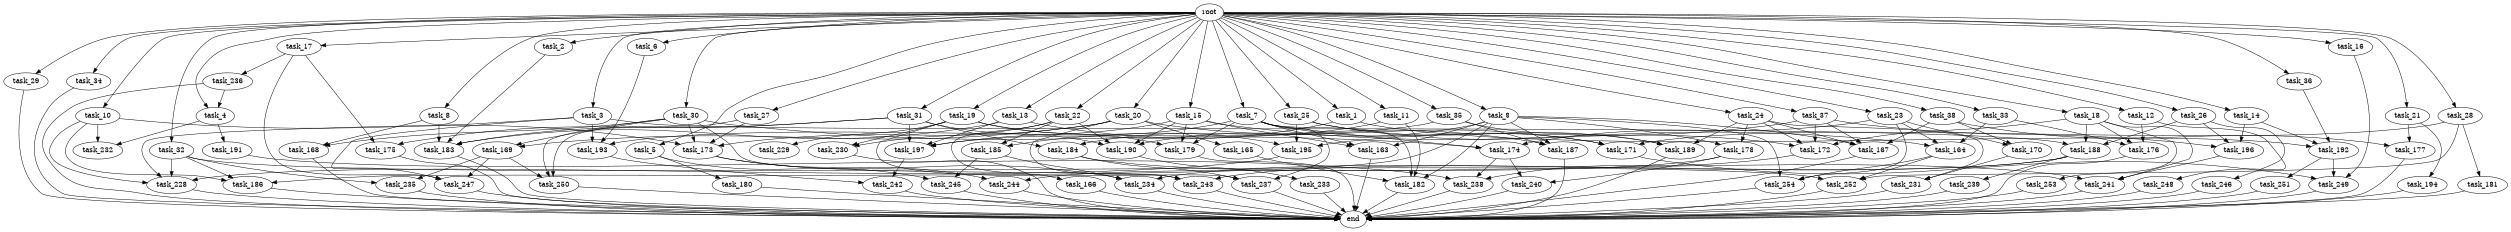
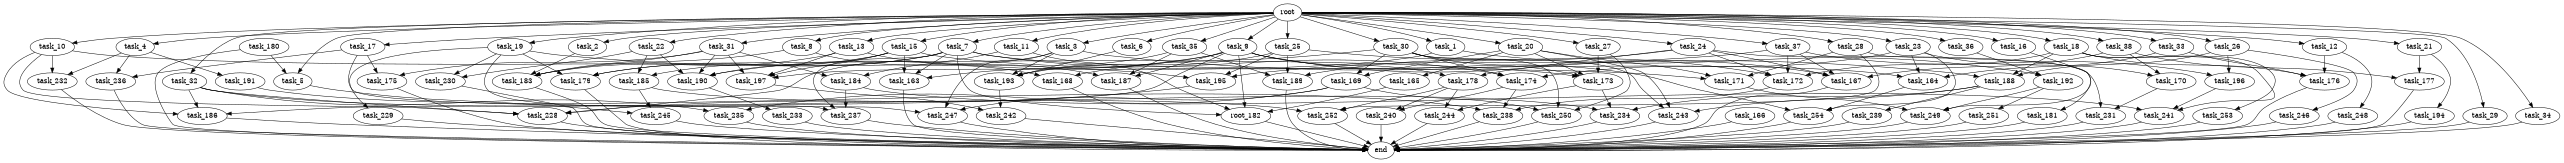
none -> (1147, 65)
(222, 96) -> (124, 62)
(2246, 116) -> none
none -> (882, 142)
none -> (707, 144)
(953, 152) -> none
(688, 167) -> (279, 65)
(1898, 167) -> (1420, 93)
(1410, 185) -> (1246, 116)
